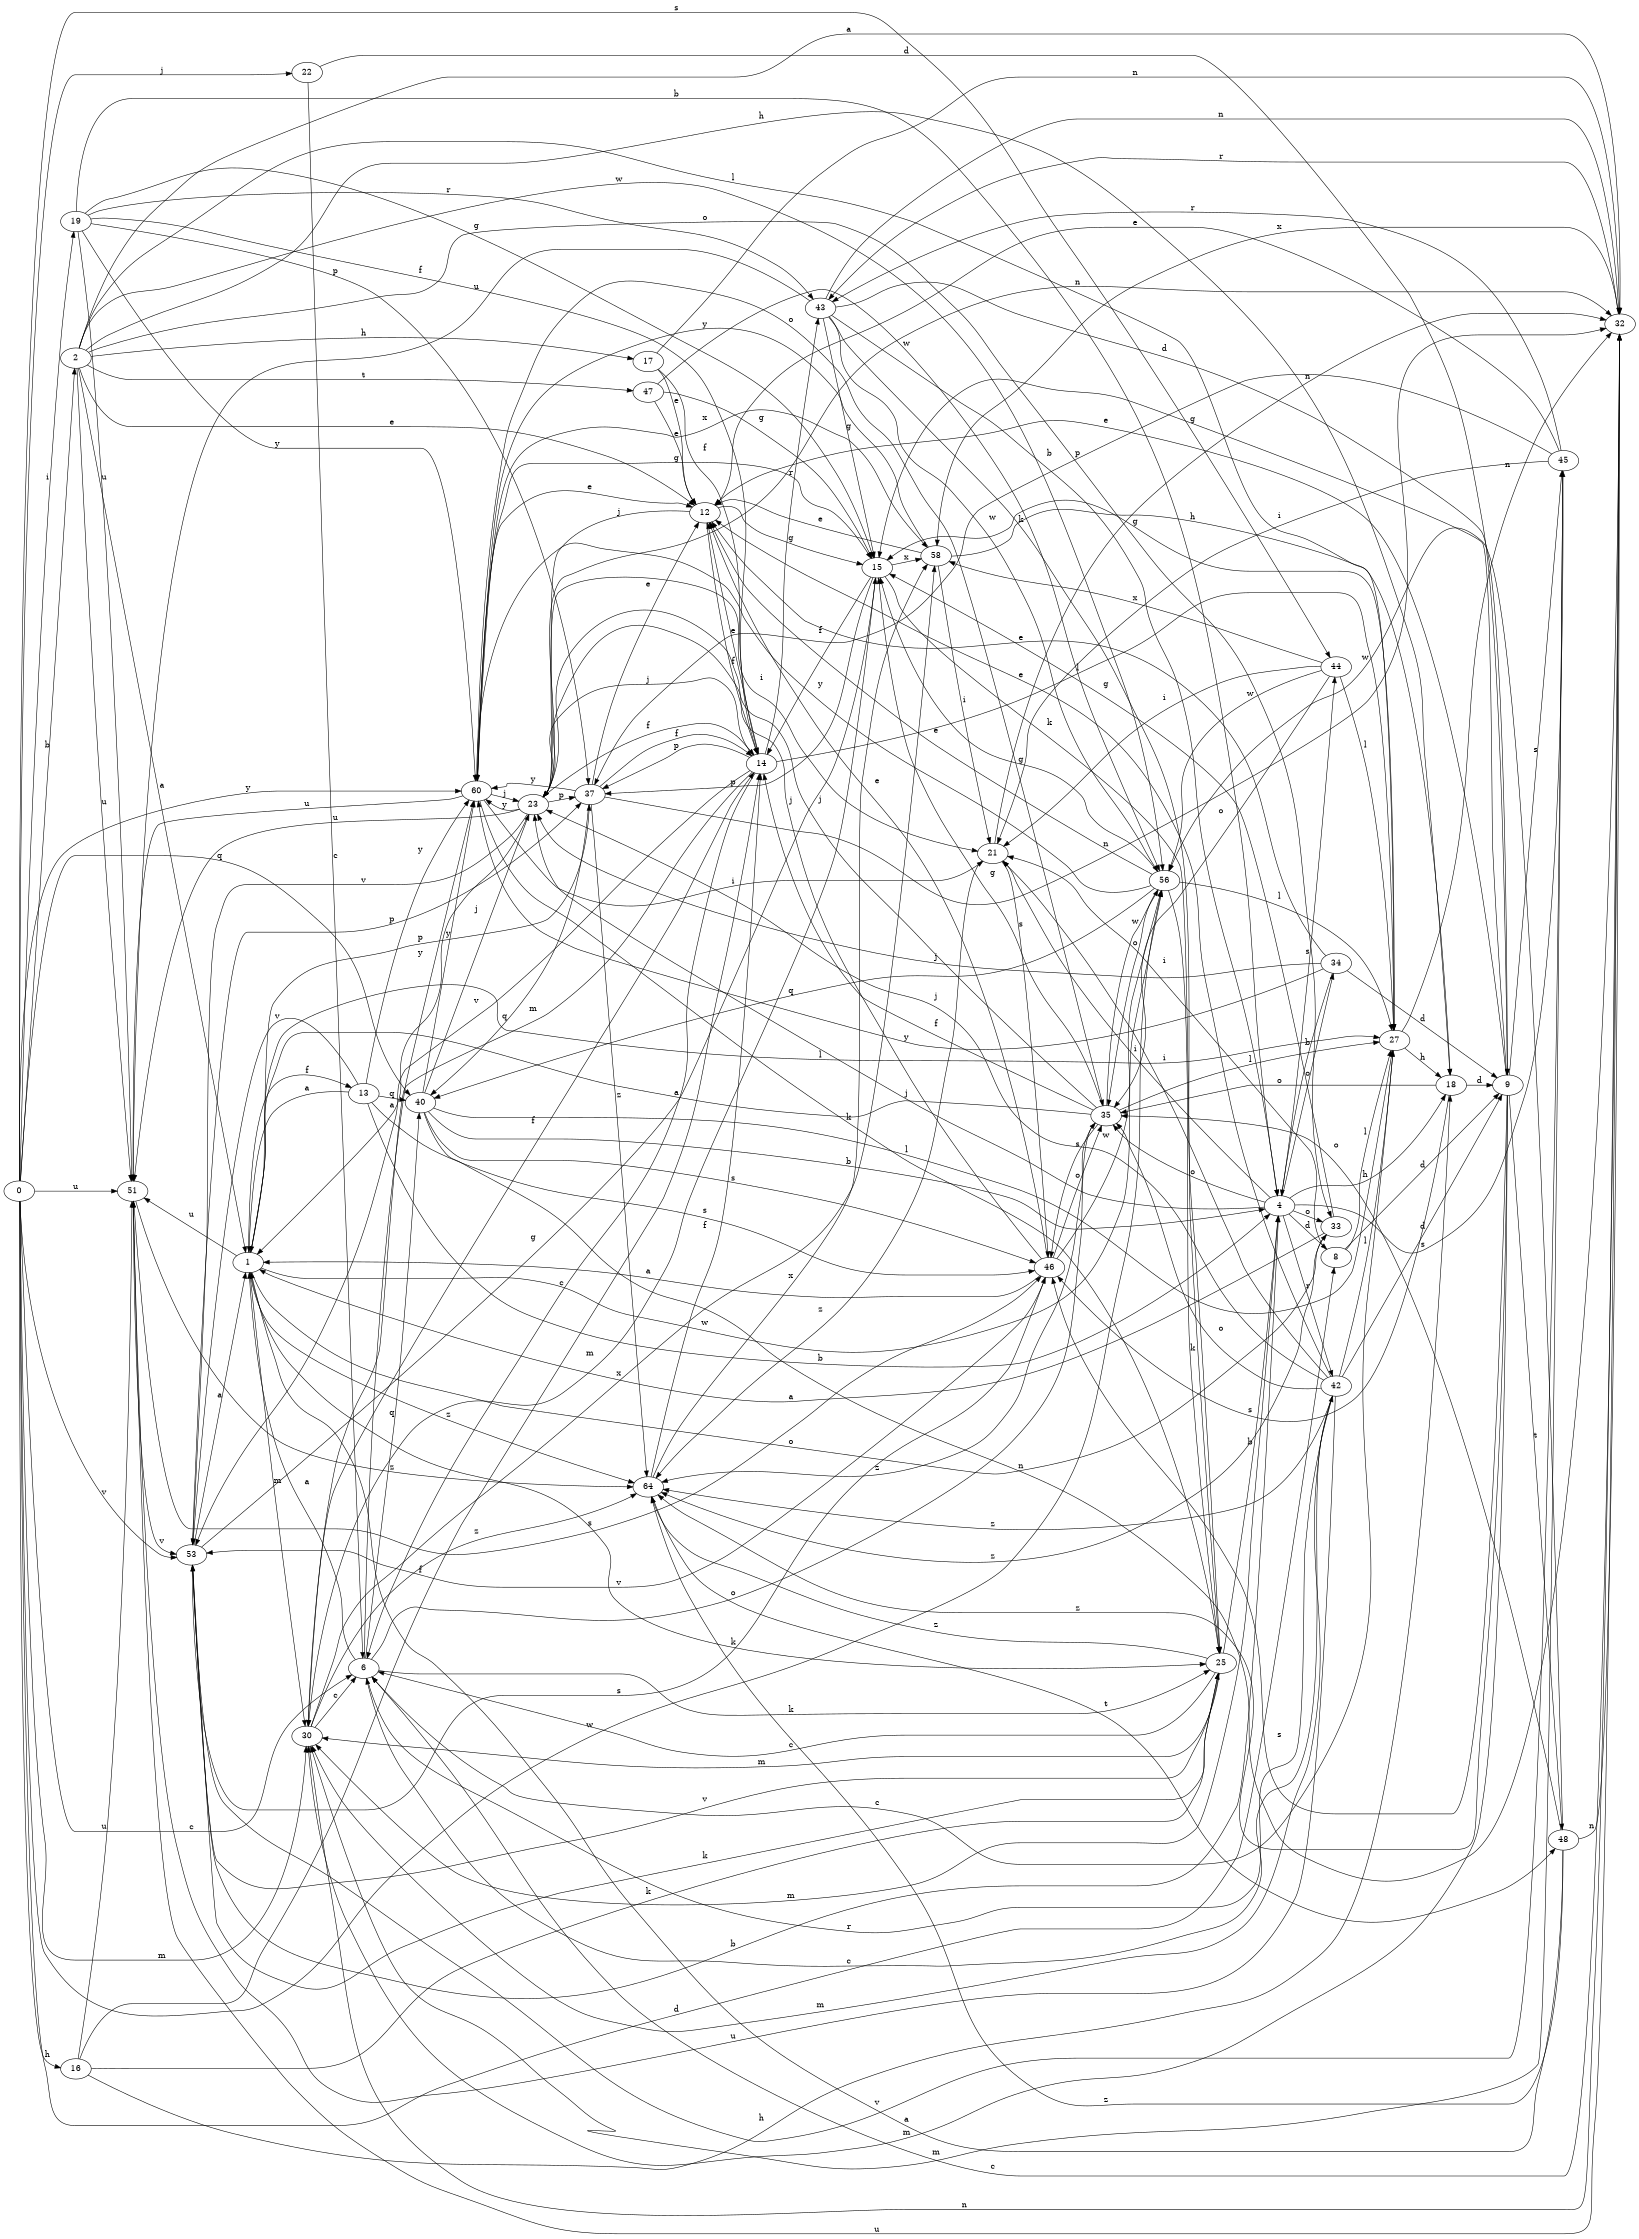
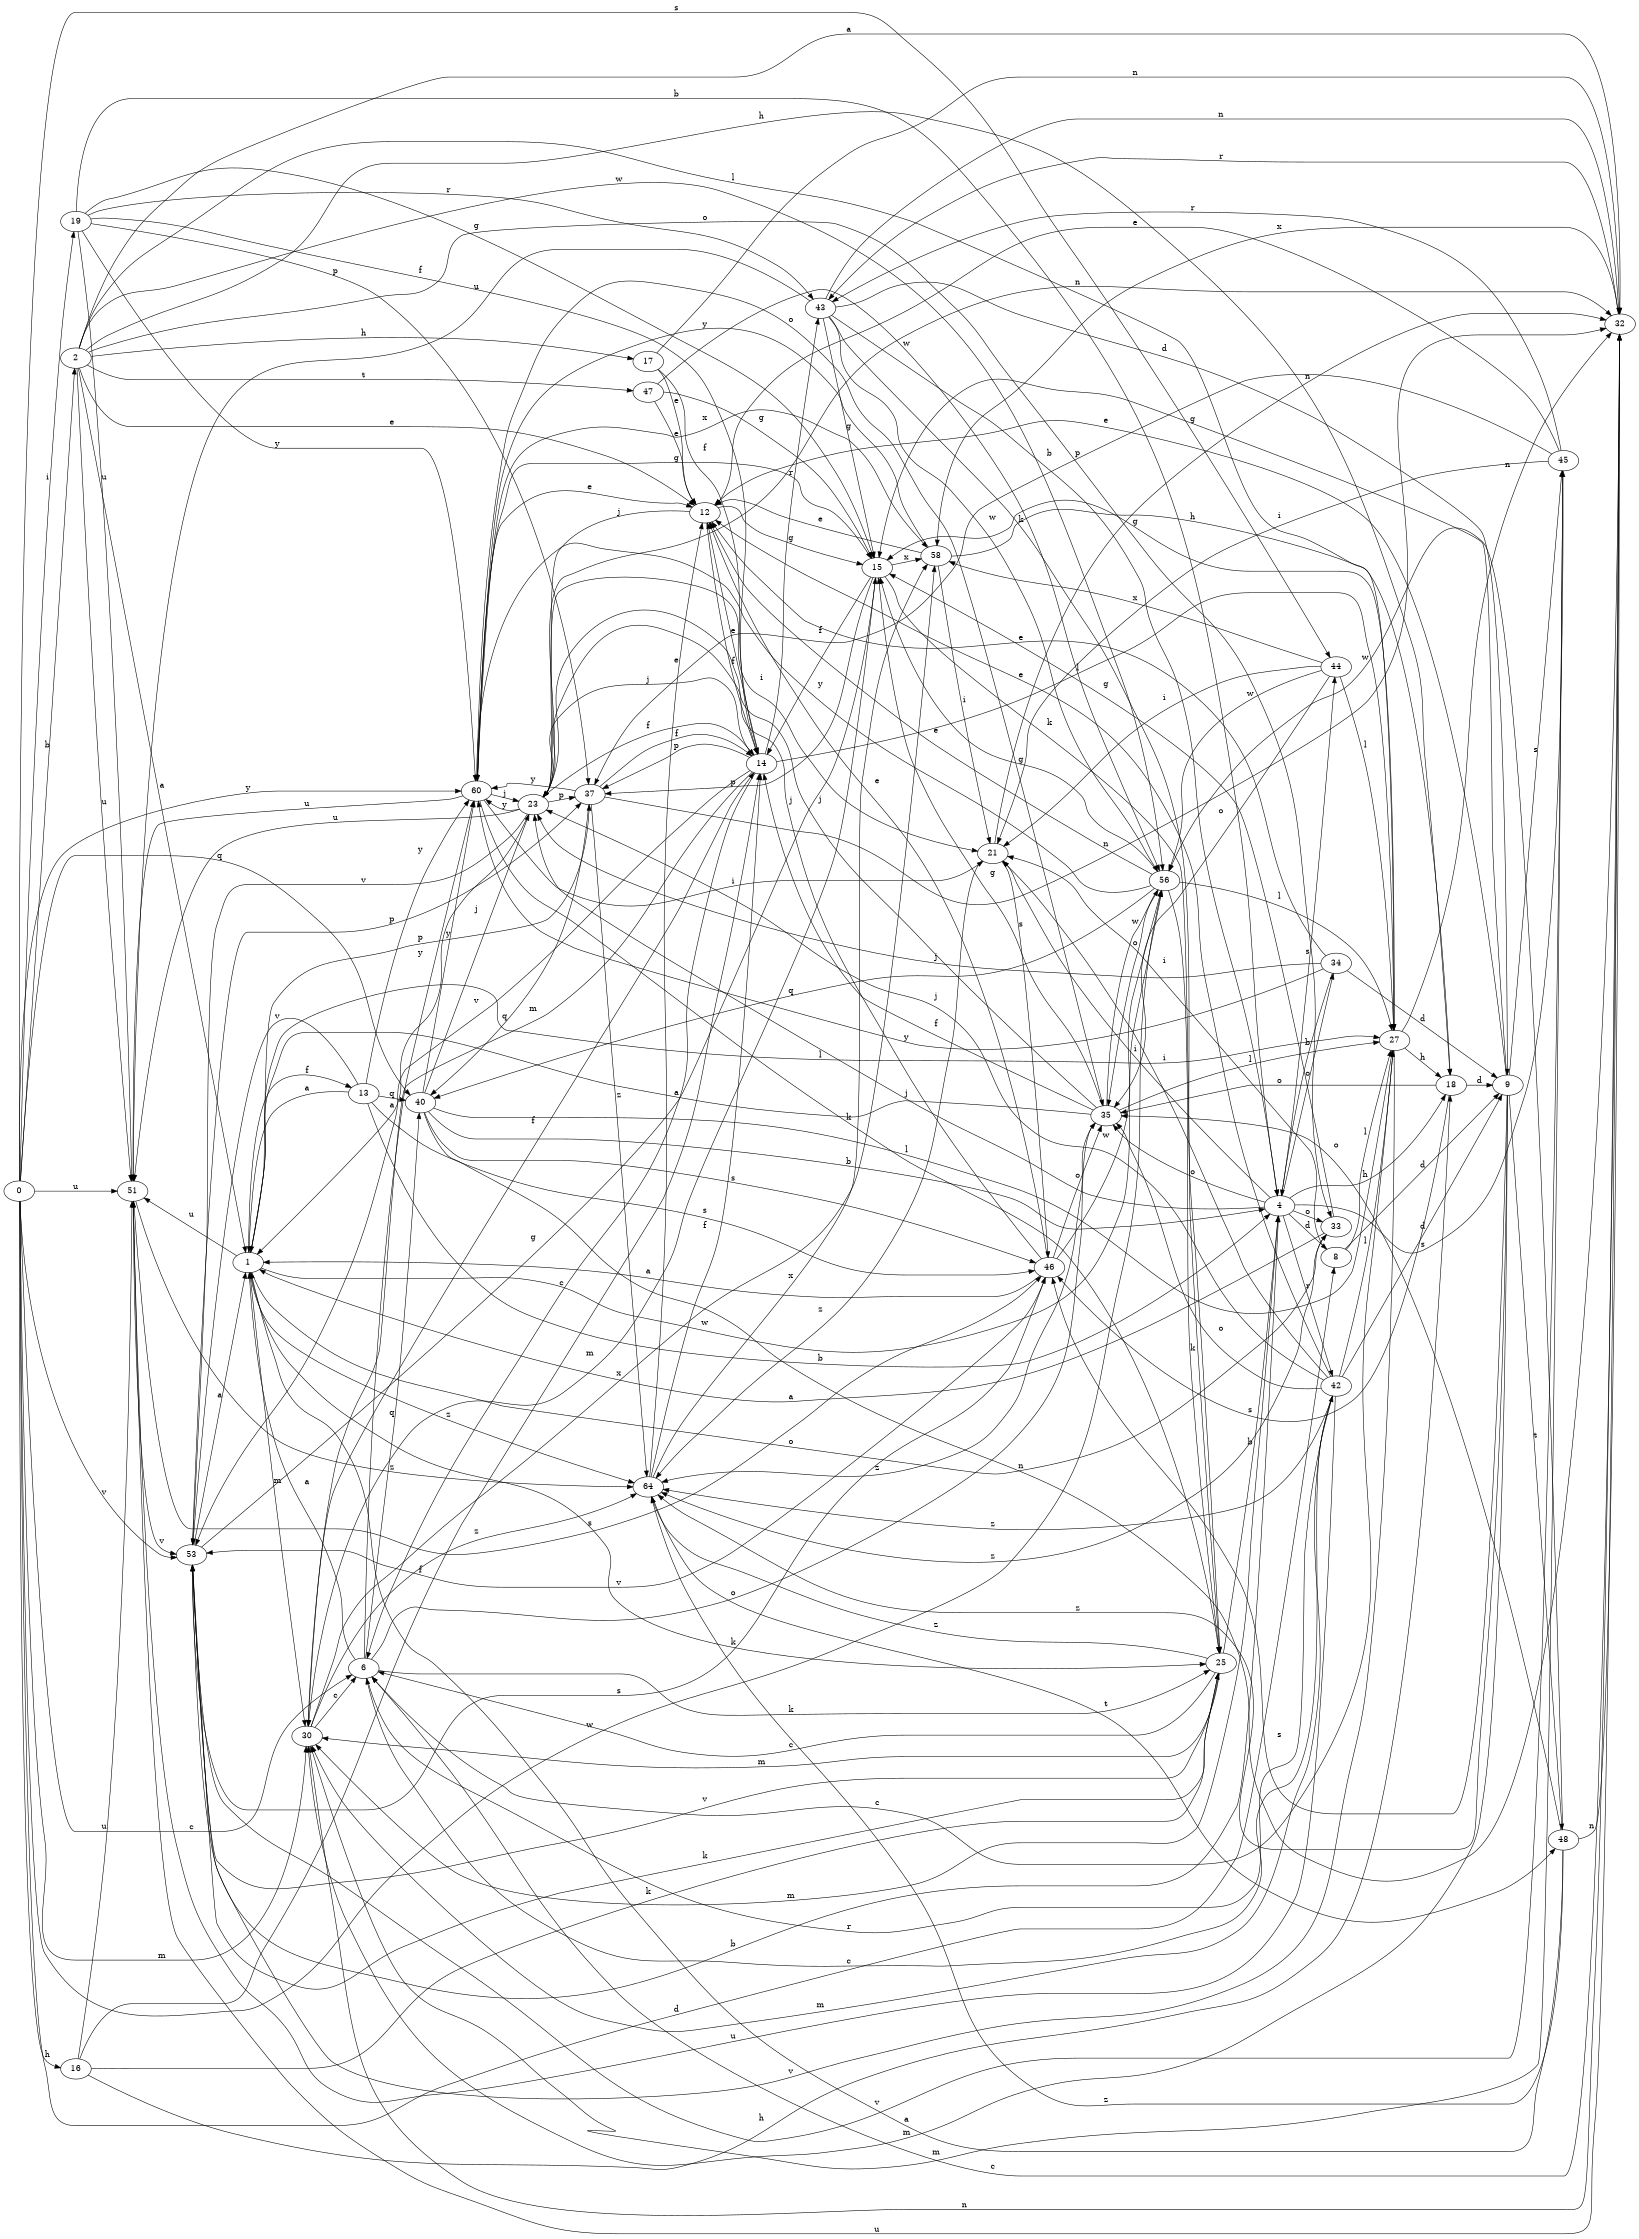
(307, 73) -> none
(632, 651) -> (665, 1002)
(1065, 1188) -> none
none -> (1008, 2025)
